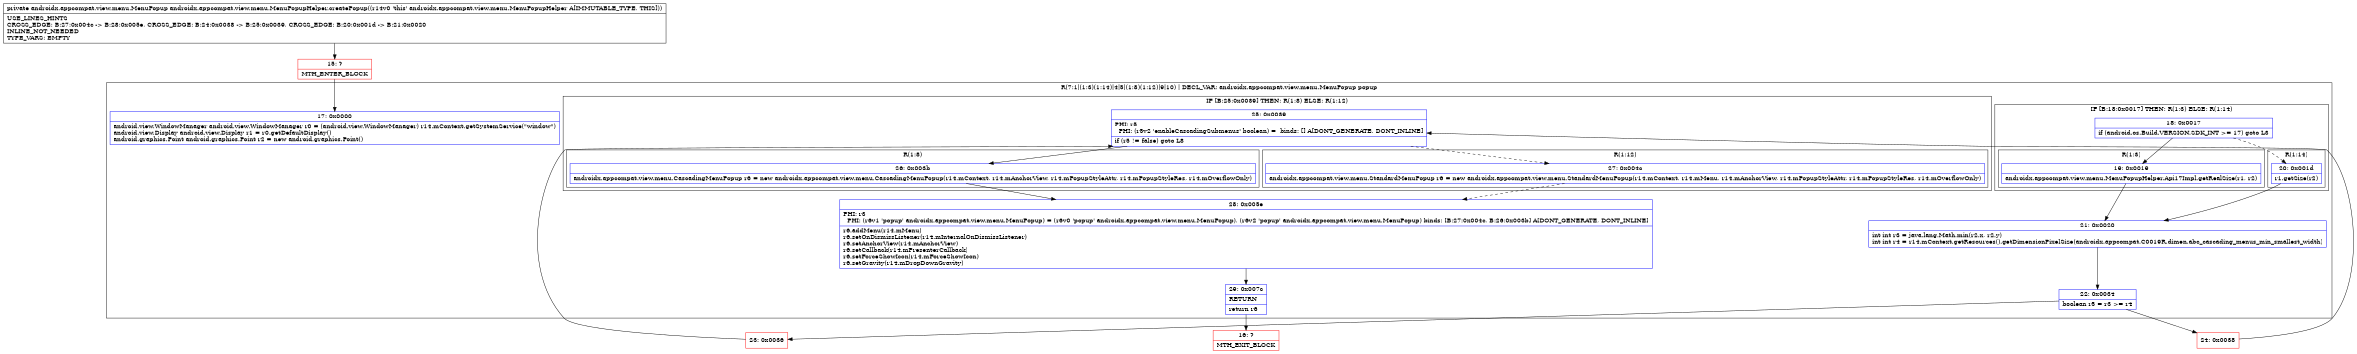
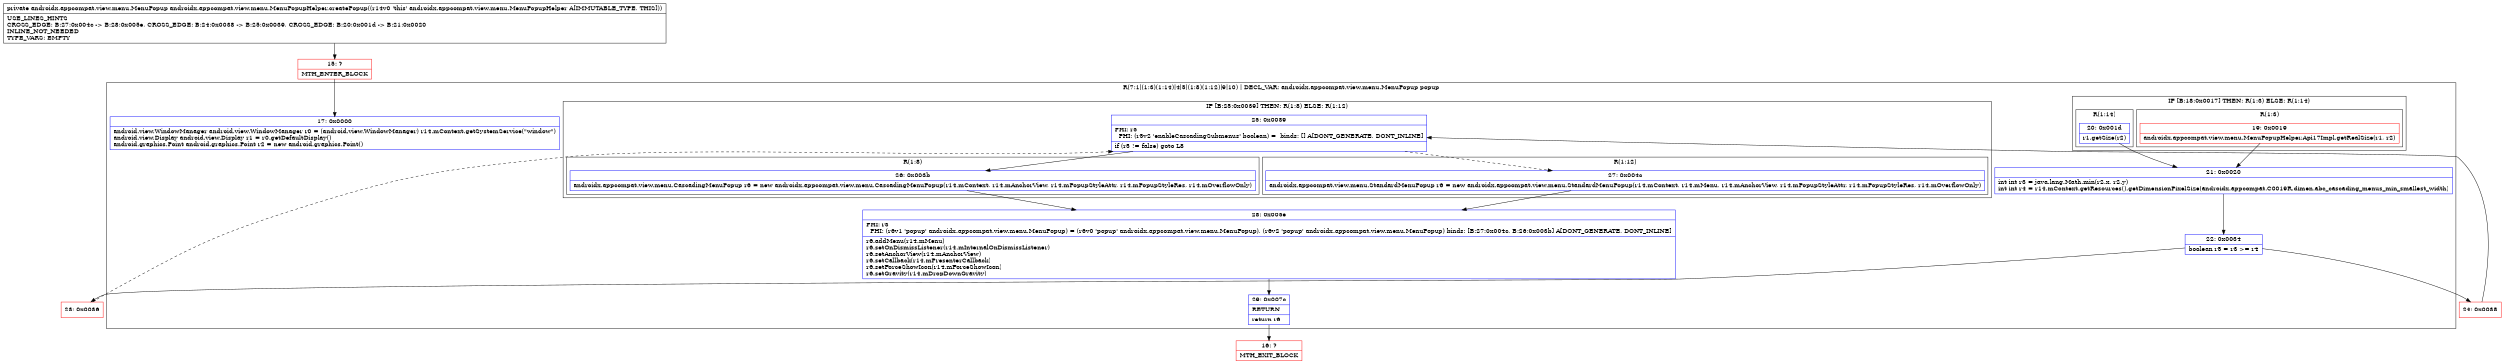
(2184, 128) -> none
(553, 170) -> (613, 154)
(2131, 174) -> (2270, 133)
(1501, 193) -> (1514, 201)
